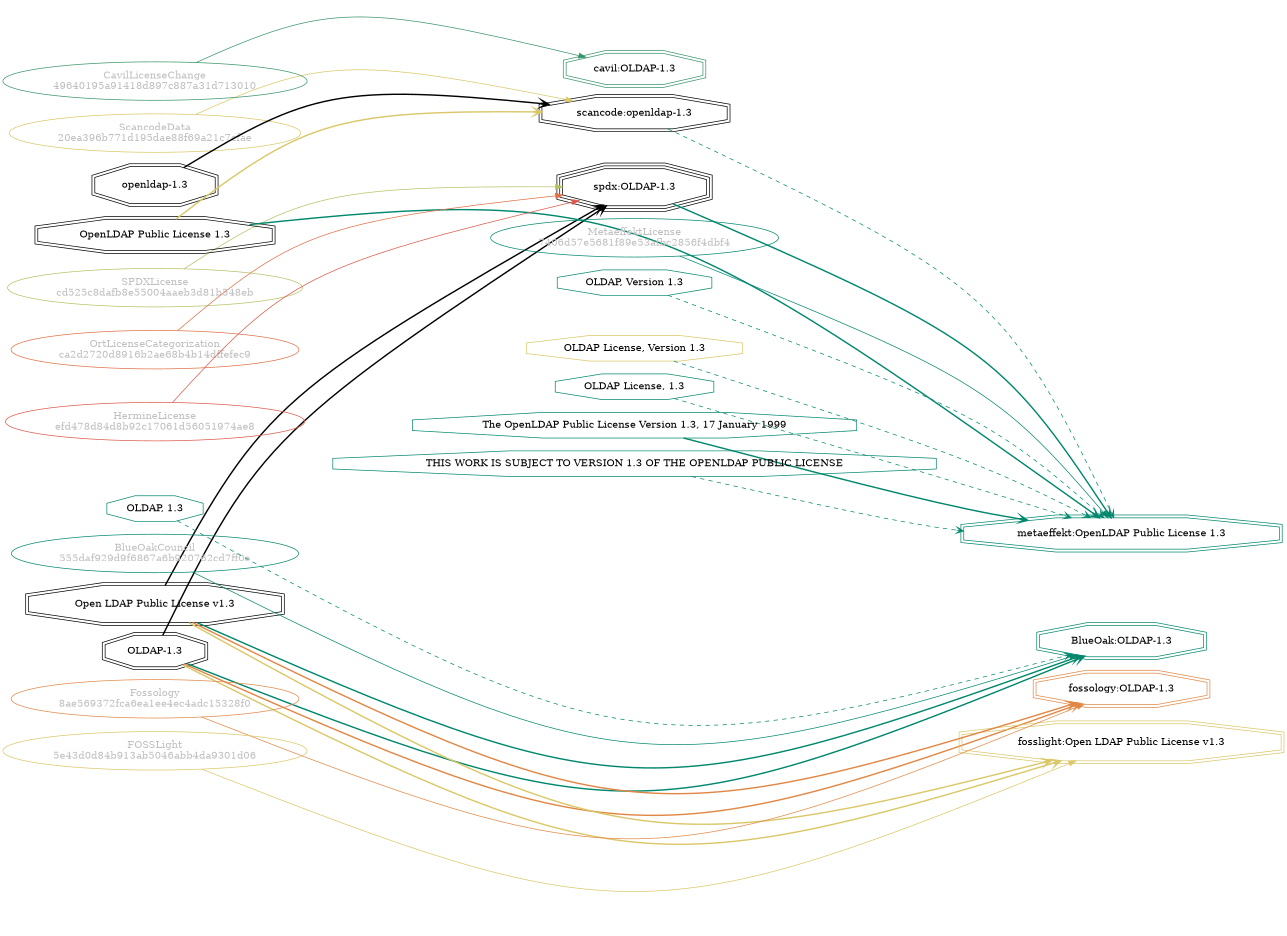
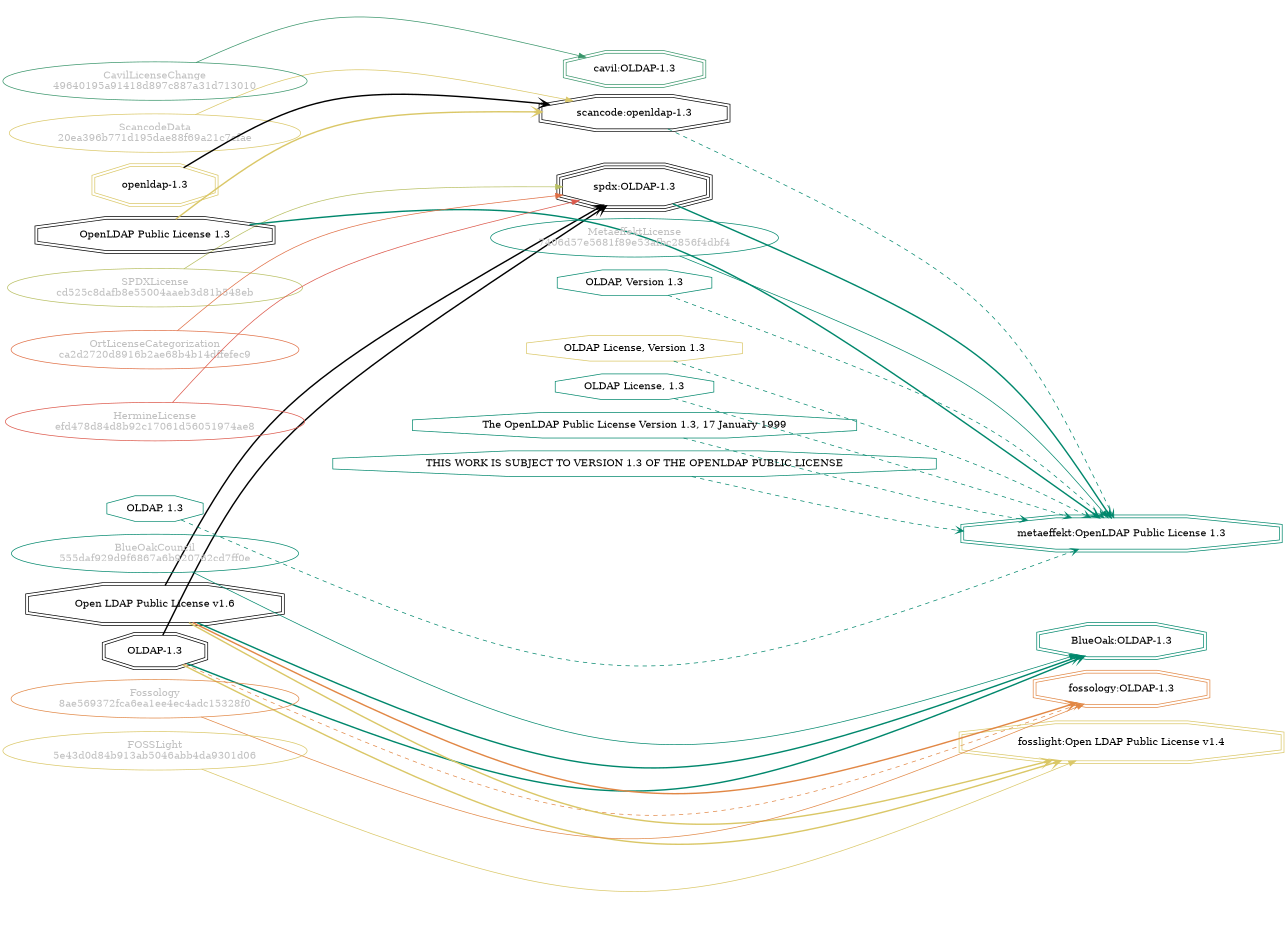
(155, 185) -> (155, 185)
(851, 481) -> (851, 481)
(155, 604) -> (155, 604)
(603, 714) -> (622, 665)
(1122, 742) -> (1122, 742)
(647, 814) -> (647, 814)
